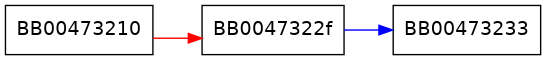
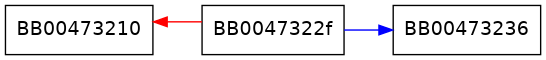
(467, 30) -> (467, 30)
(171, 38) -> (185, 22)
